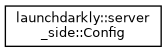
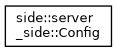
(83, 26) -> (58, 26)
